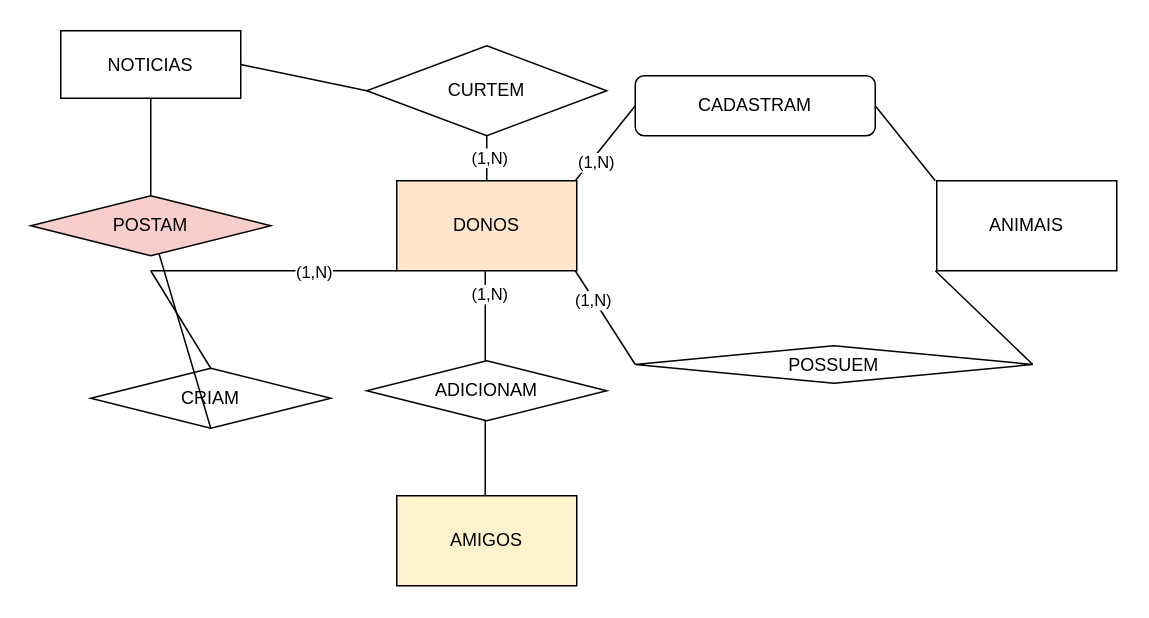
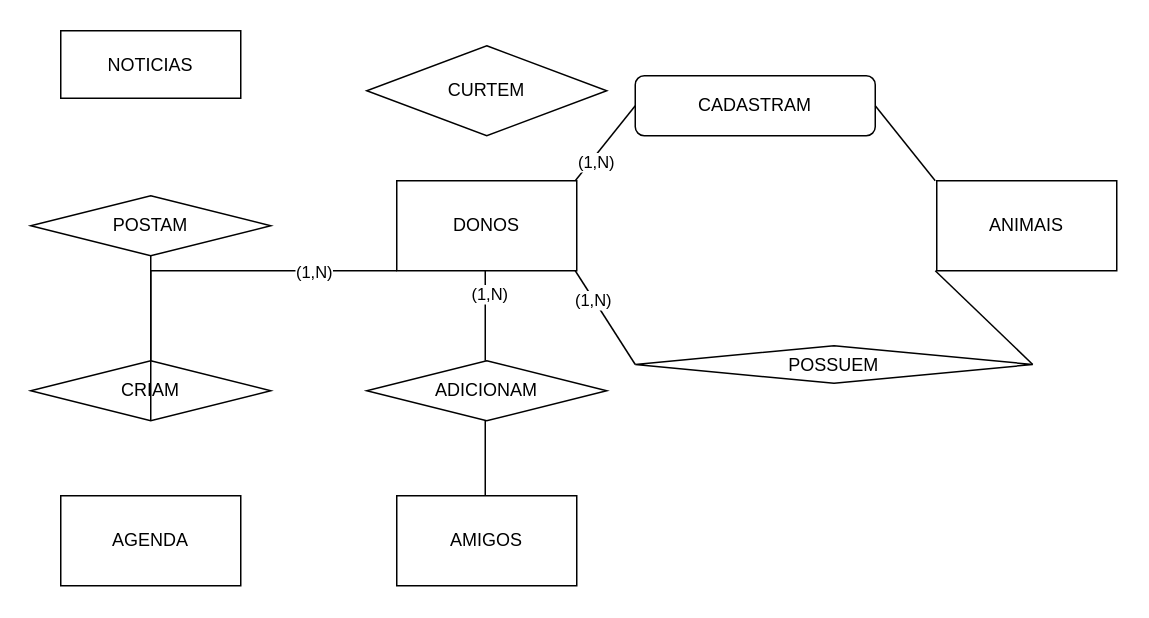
(304, 78) -> none
(151, 148) -> none
(487, 171) -> none
(151, 226) -> (151, 226)
(487, 226) -> (487, 226)
(211, 398) -> (151, 391)
none -> (151, 541)
(487, 541) -> (487, 541)
